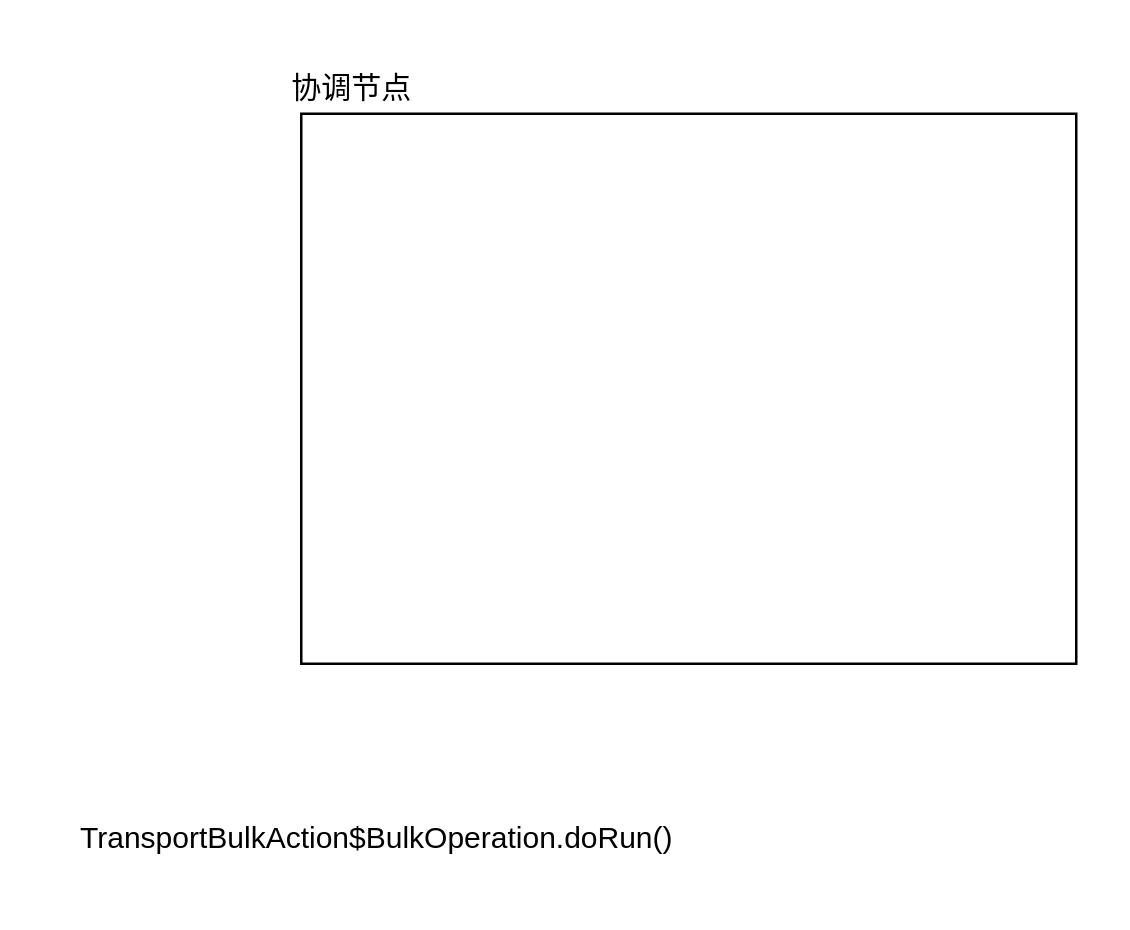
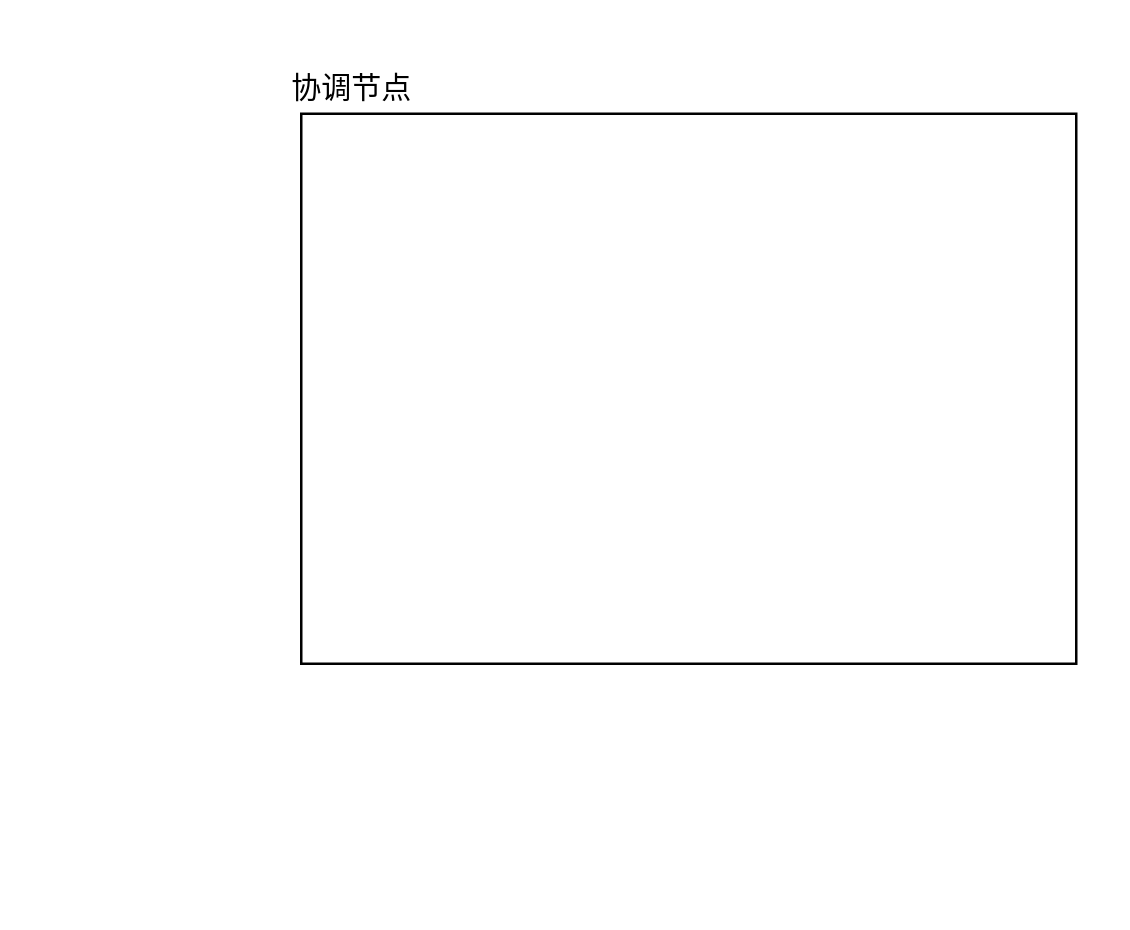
(376, 839) -> none
